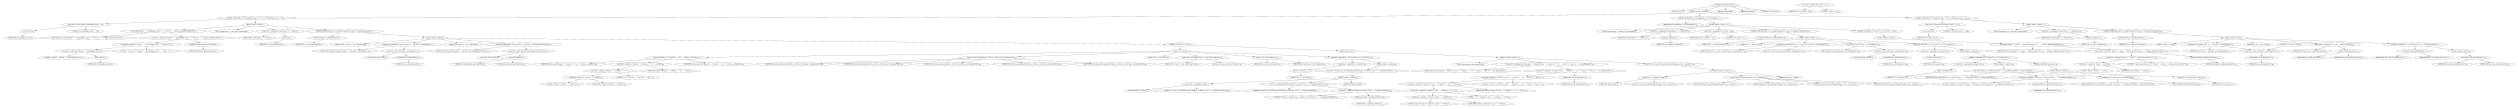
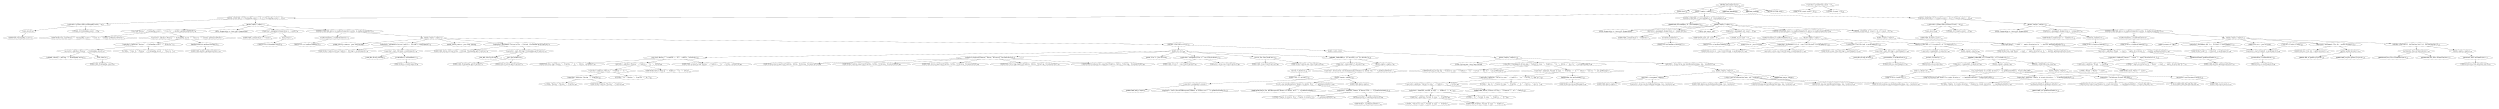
none -> (1707, 31)
(2495, 64) -> none
